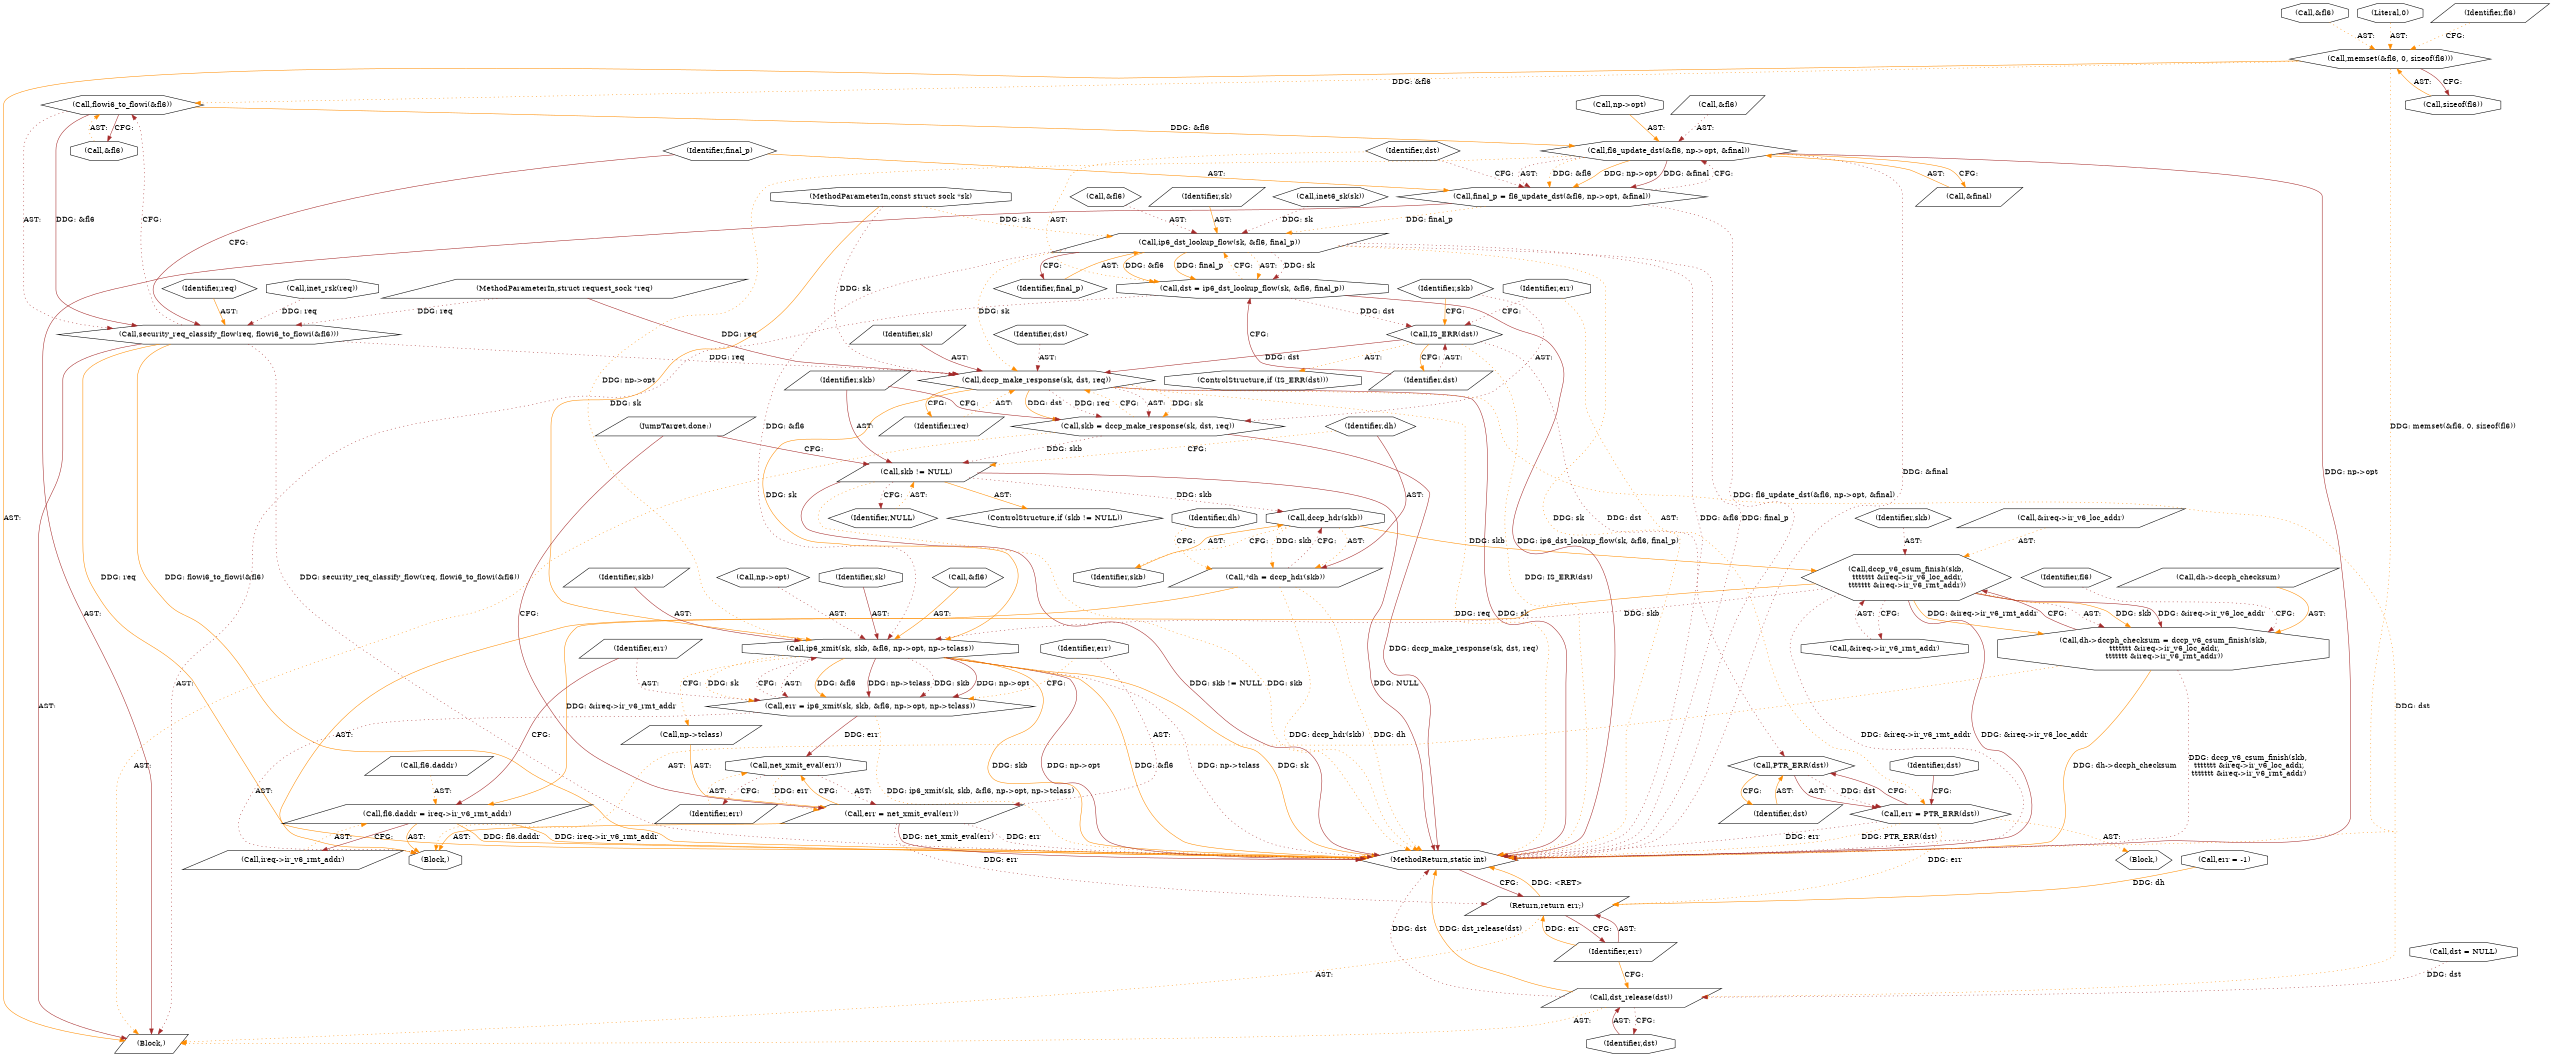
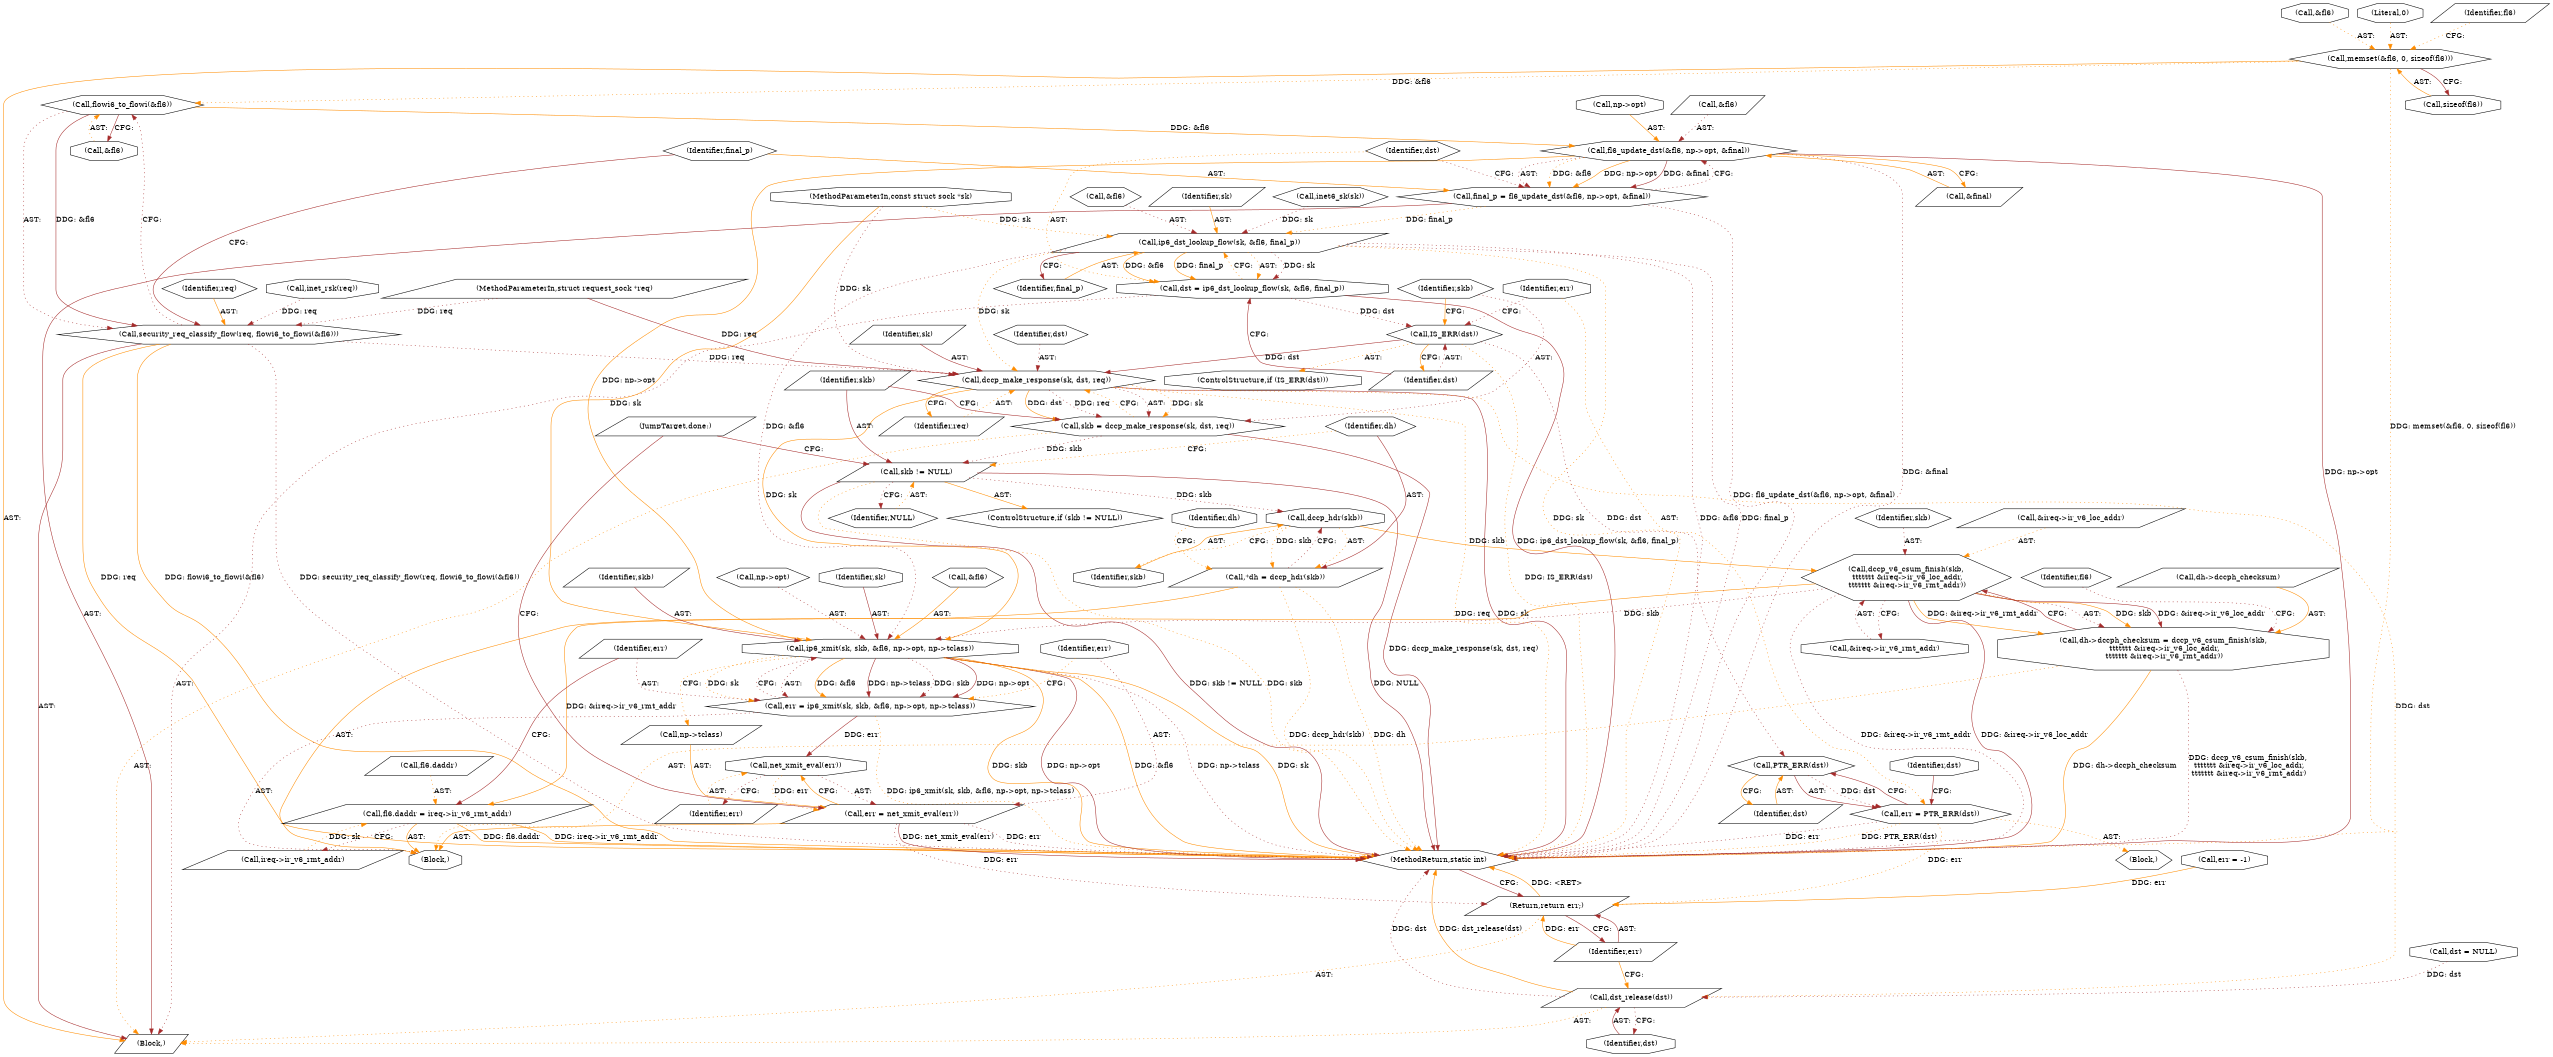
(842, 176) -> (842, 176)
(374, 834) -> (374, 834)
(345, 837) -> (345, 837)
(2149, 883) -> (2149, 883)
